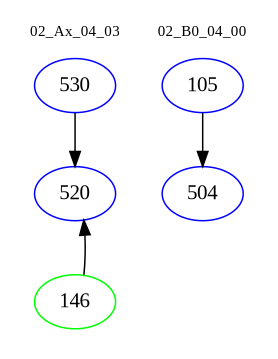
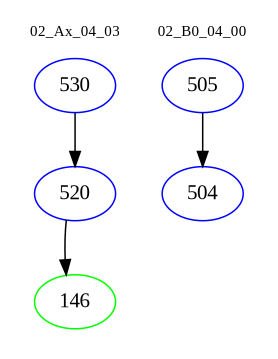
(203, 86) -> (203, 86)
(85, 255) -> (65, 240)
